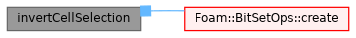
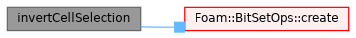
(169, 11) -> (156, 27)
